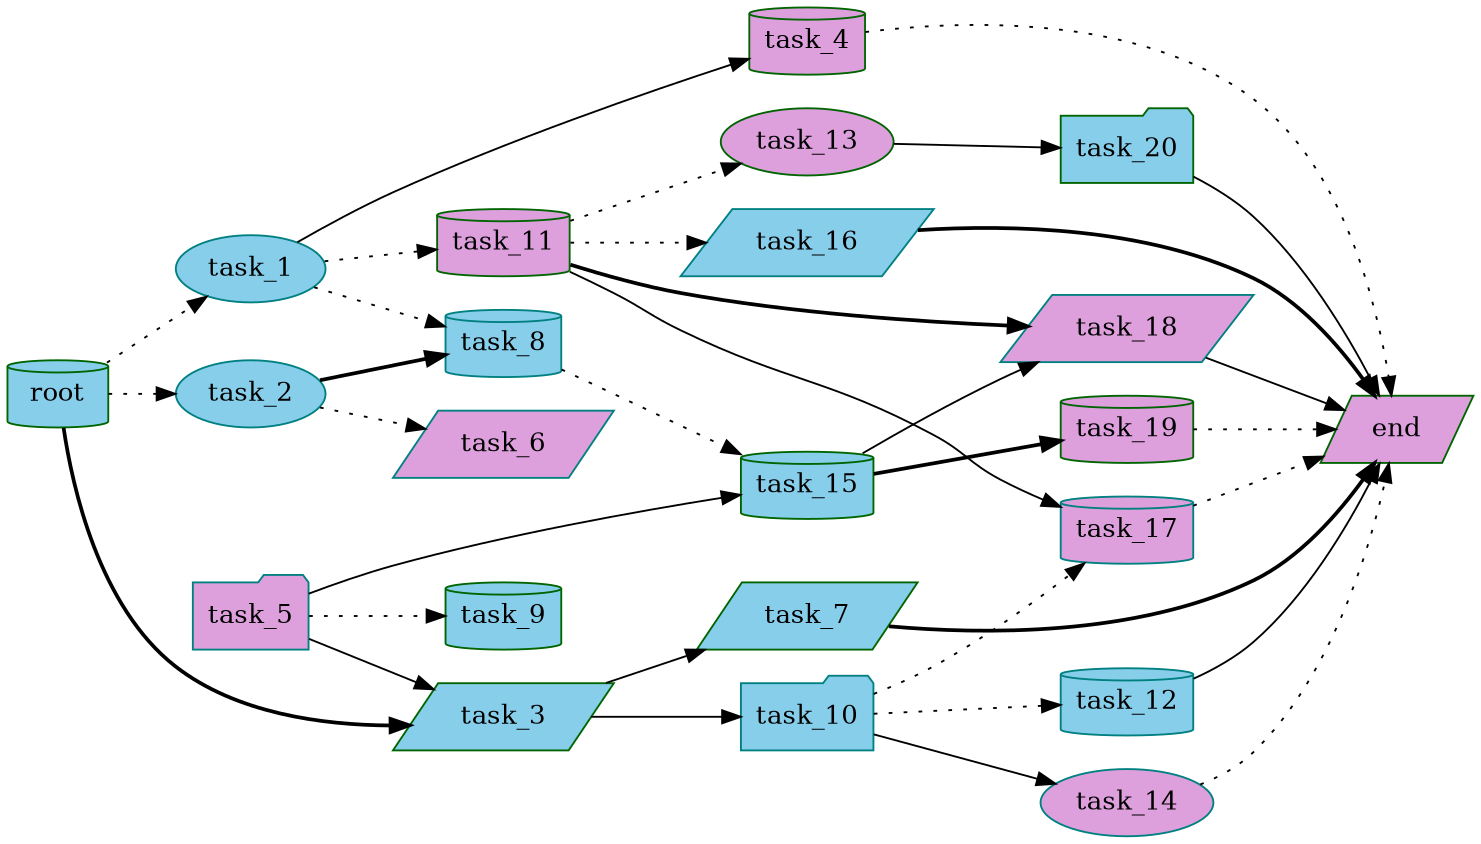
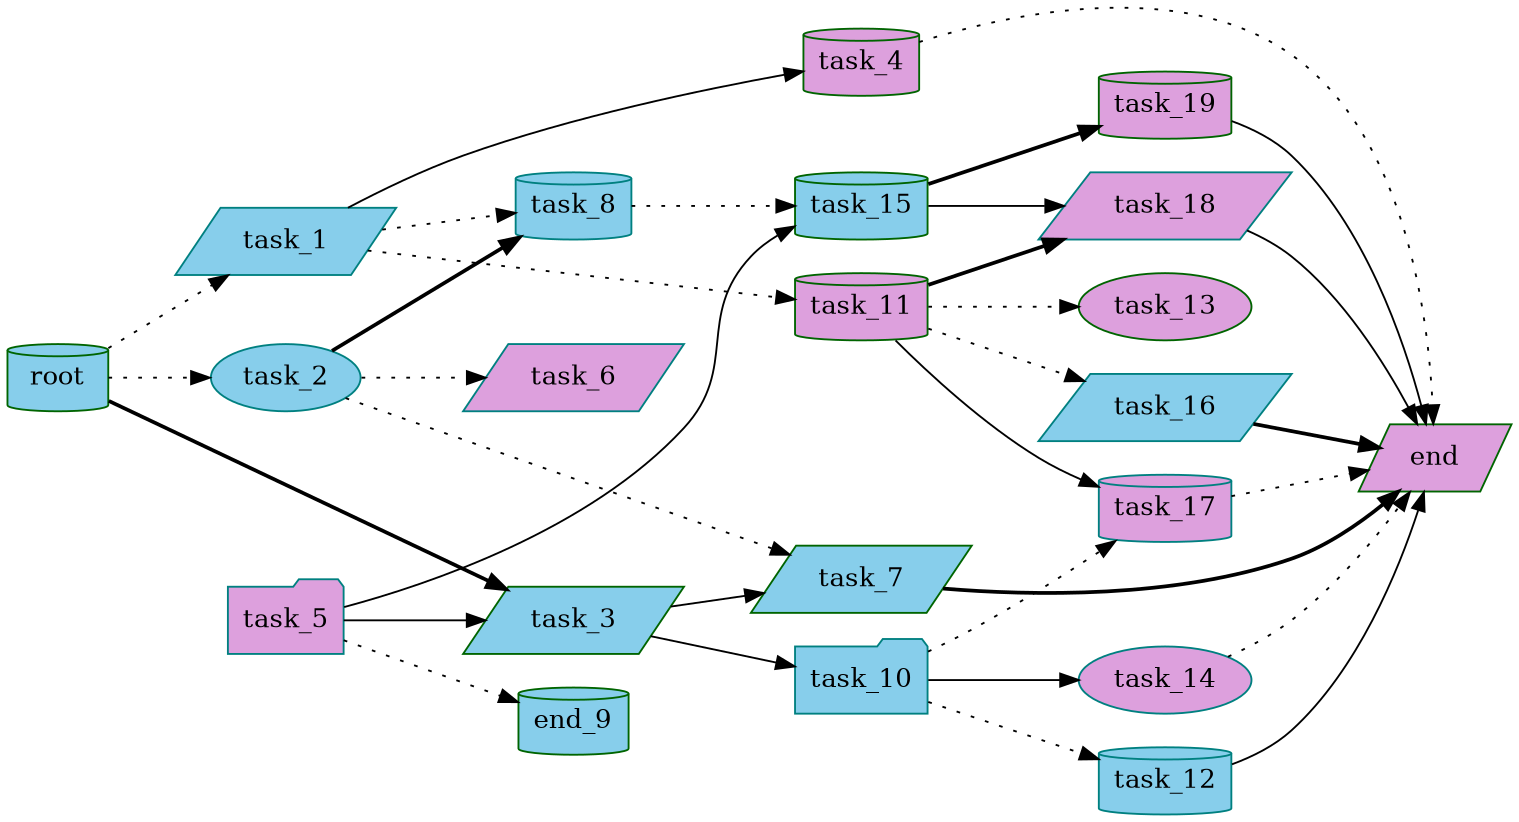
(1127, 149) -> none
(251, 269) -> (286, 241)
(1255, 429) -> (1356, 241)
none -> (559, 473)
(503, 616) -> (574, 721)
